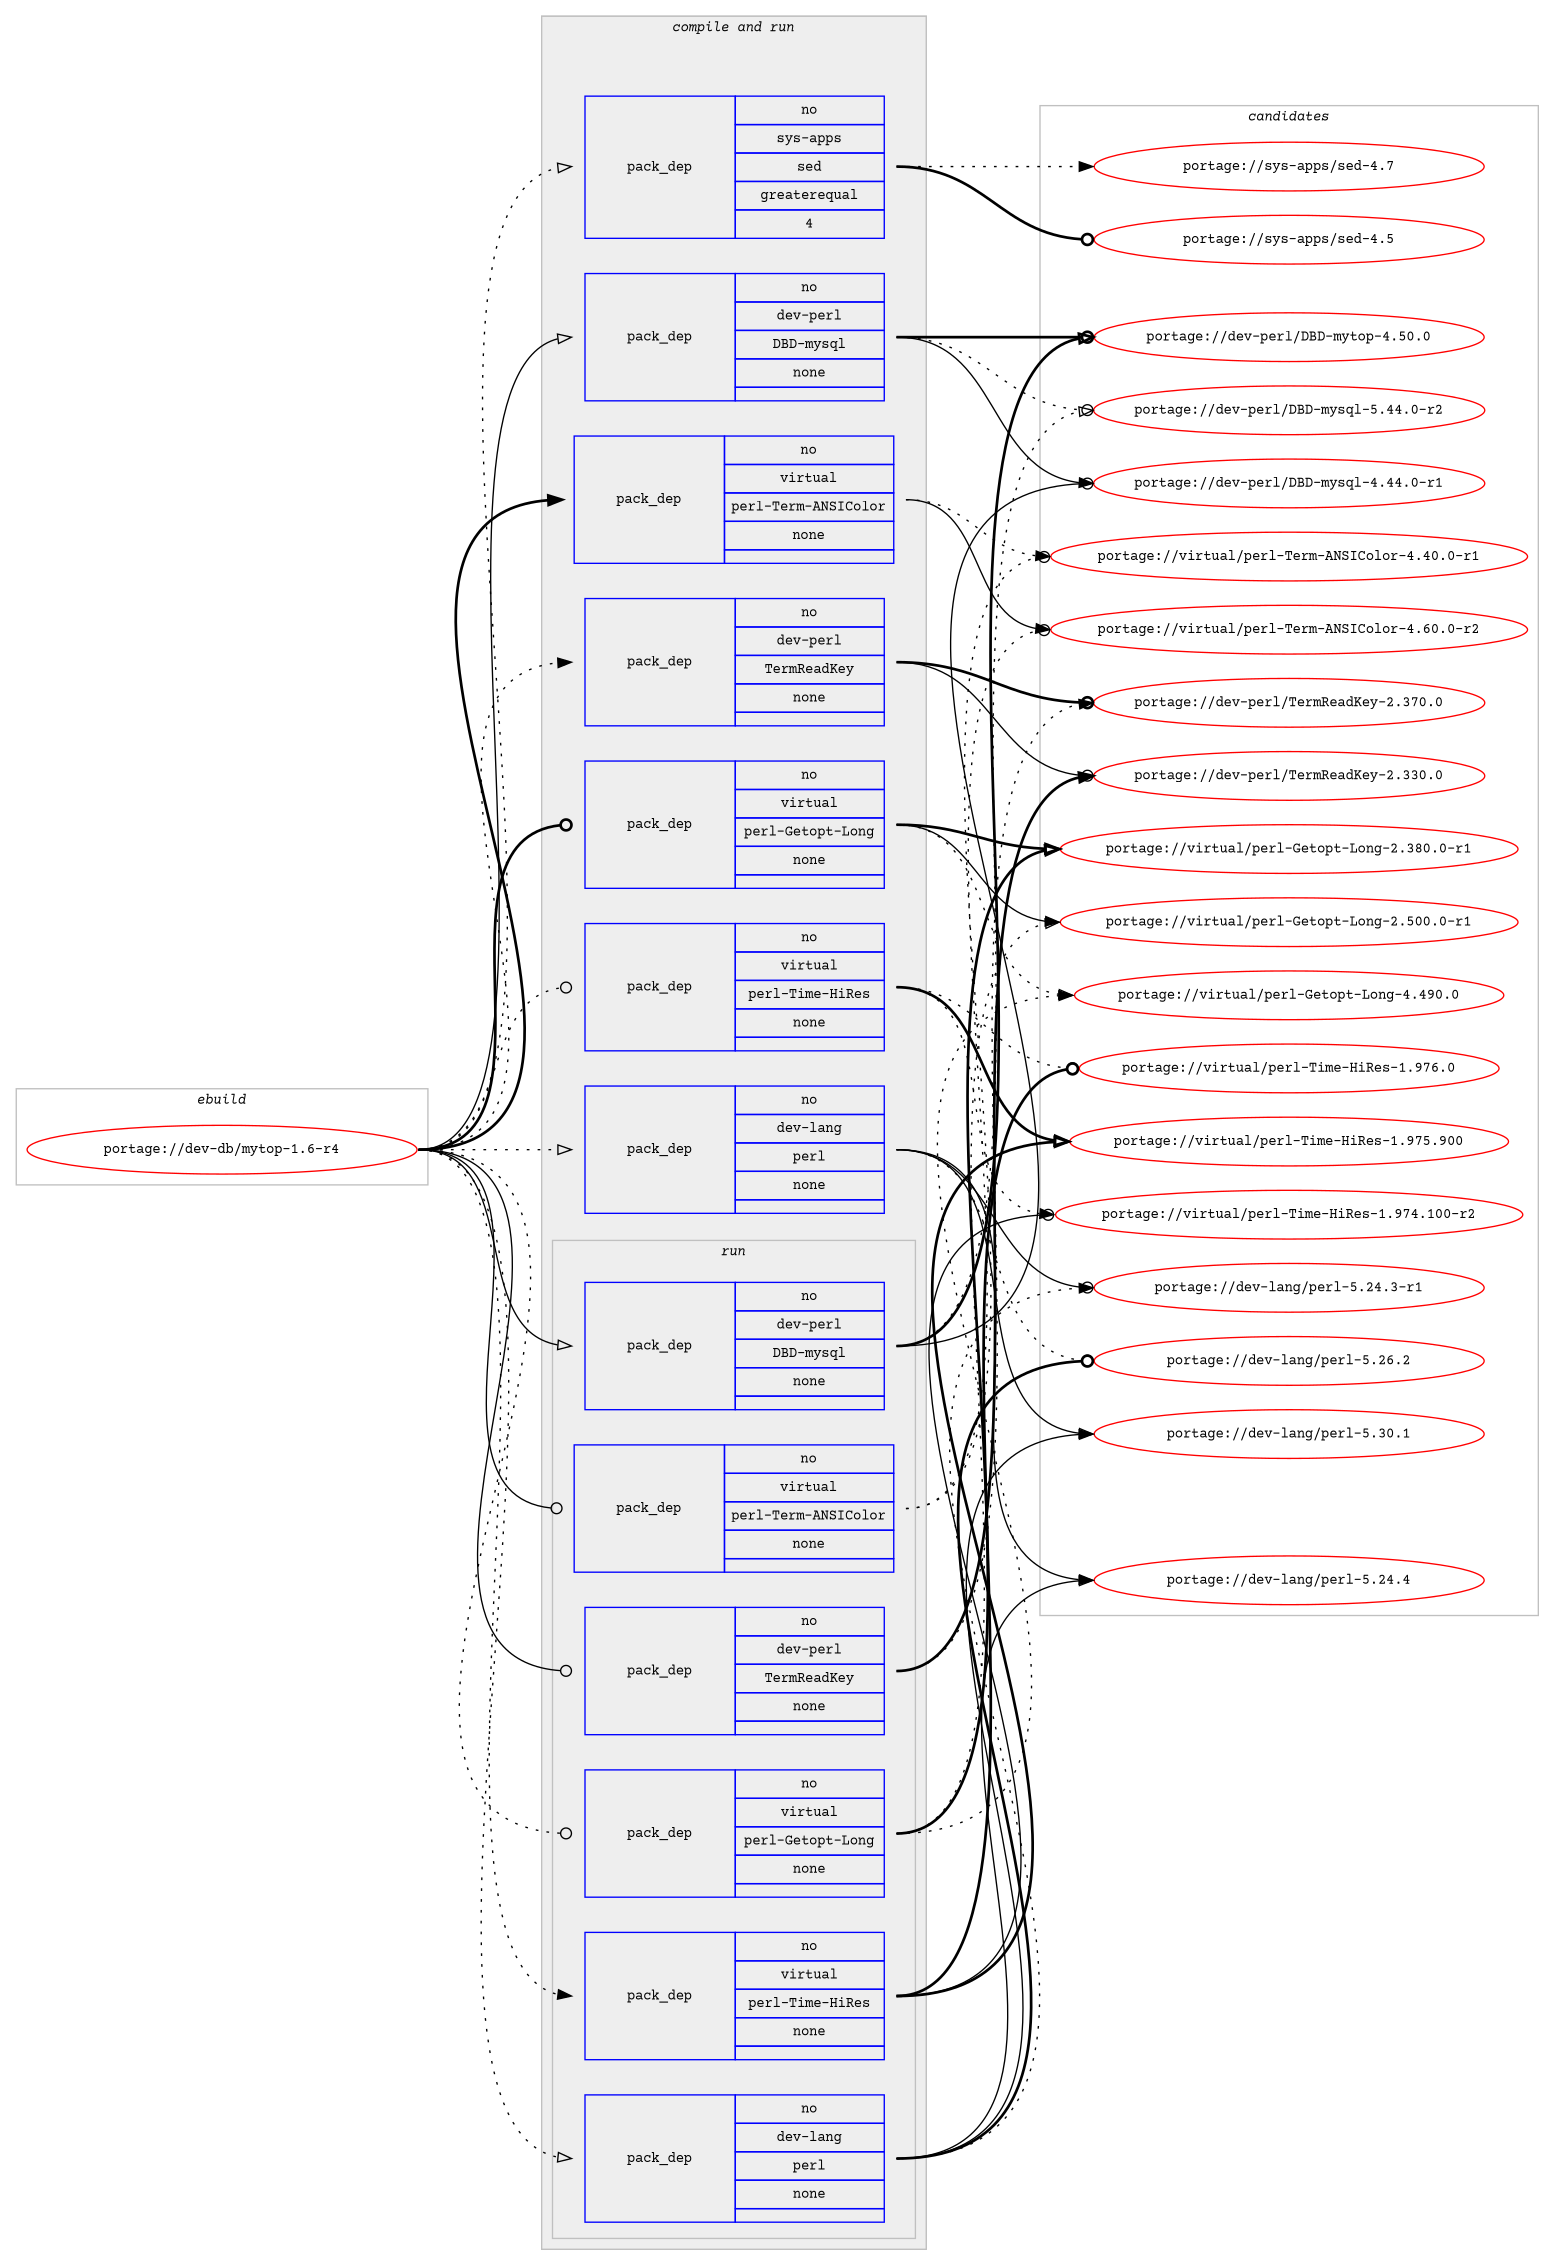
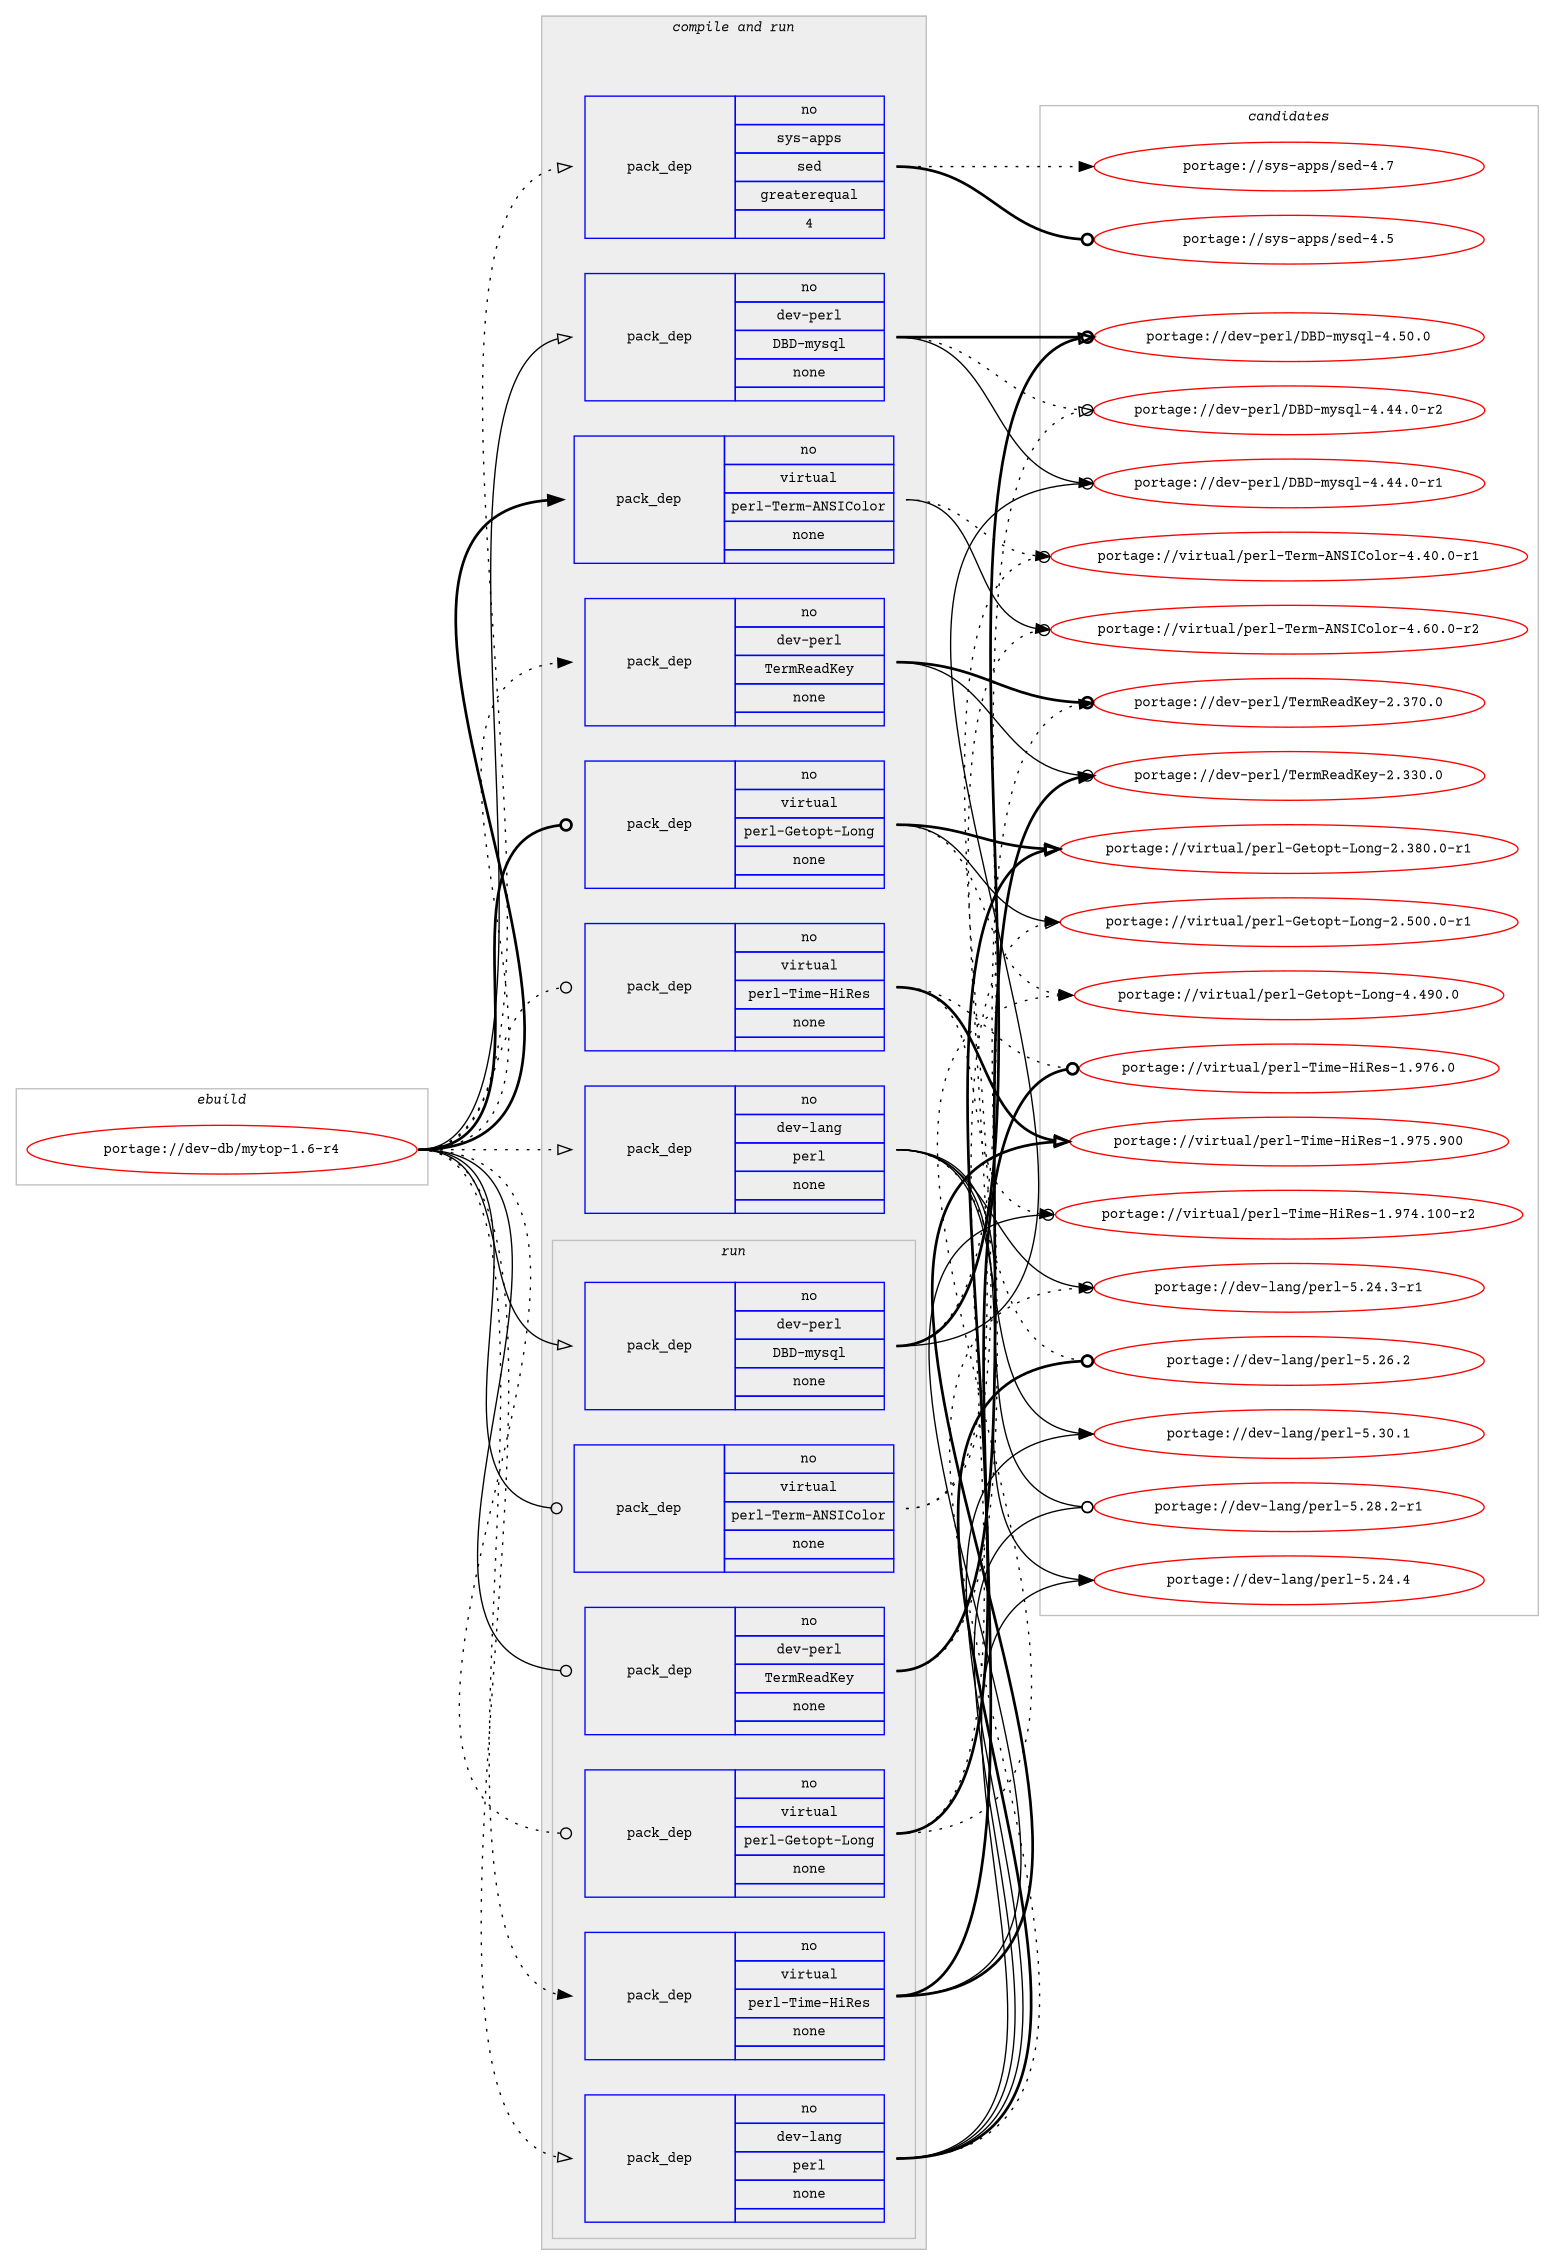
(1289, 337) -> (1289, 337)
(1289, 410) -> (1289, 410)
none -> (1289, 1507)
